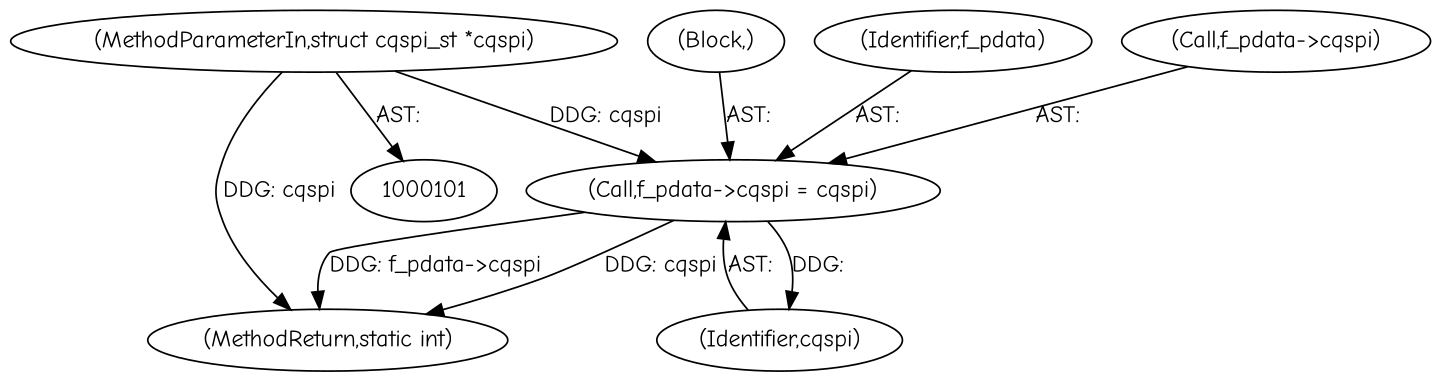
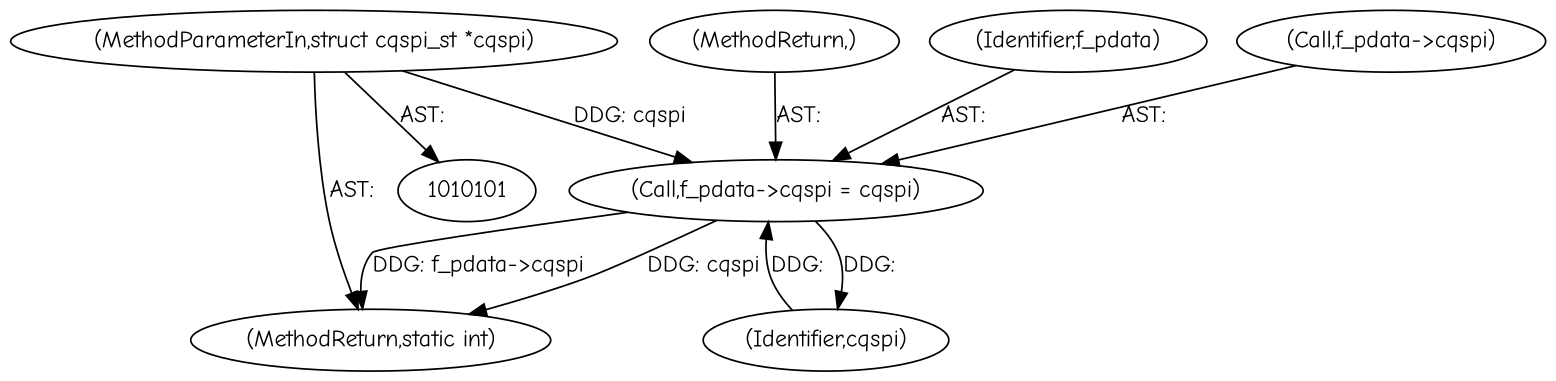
(716, 41) -> (774, 41)
(280, 191) -> (356, 191)
(424, 191) -> (467, 191)
(755, 265) -> (801, 265)
